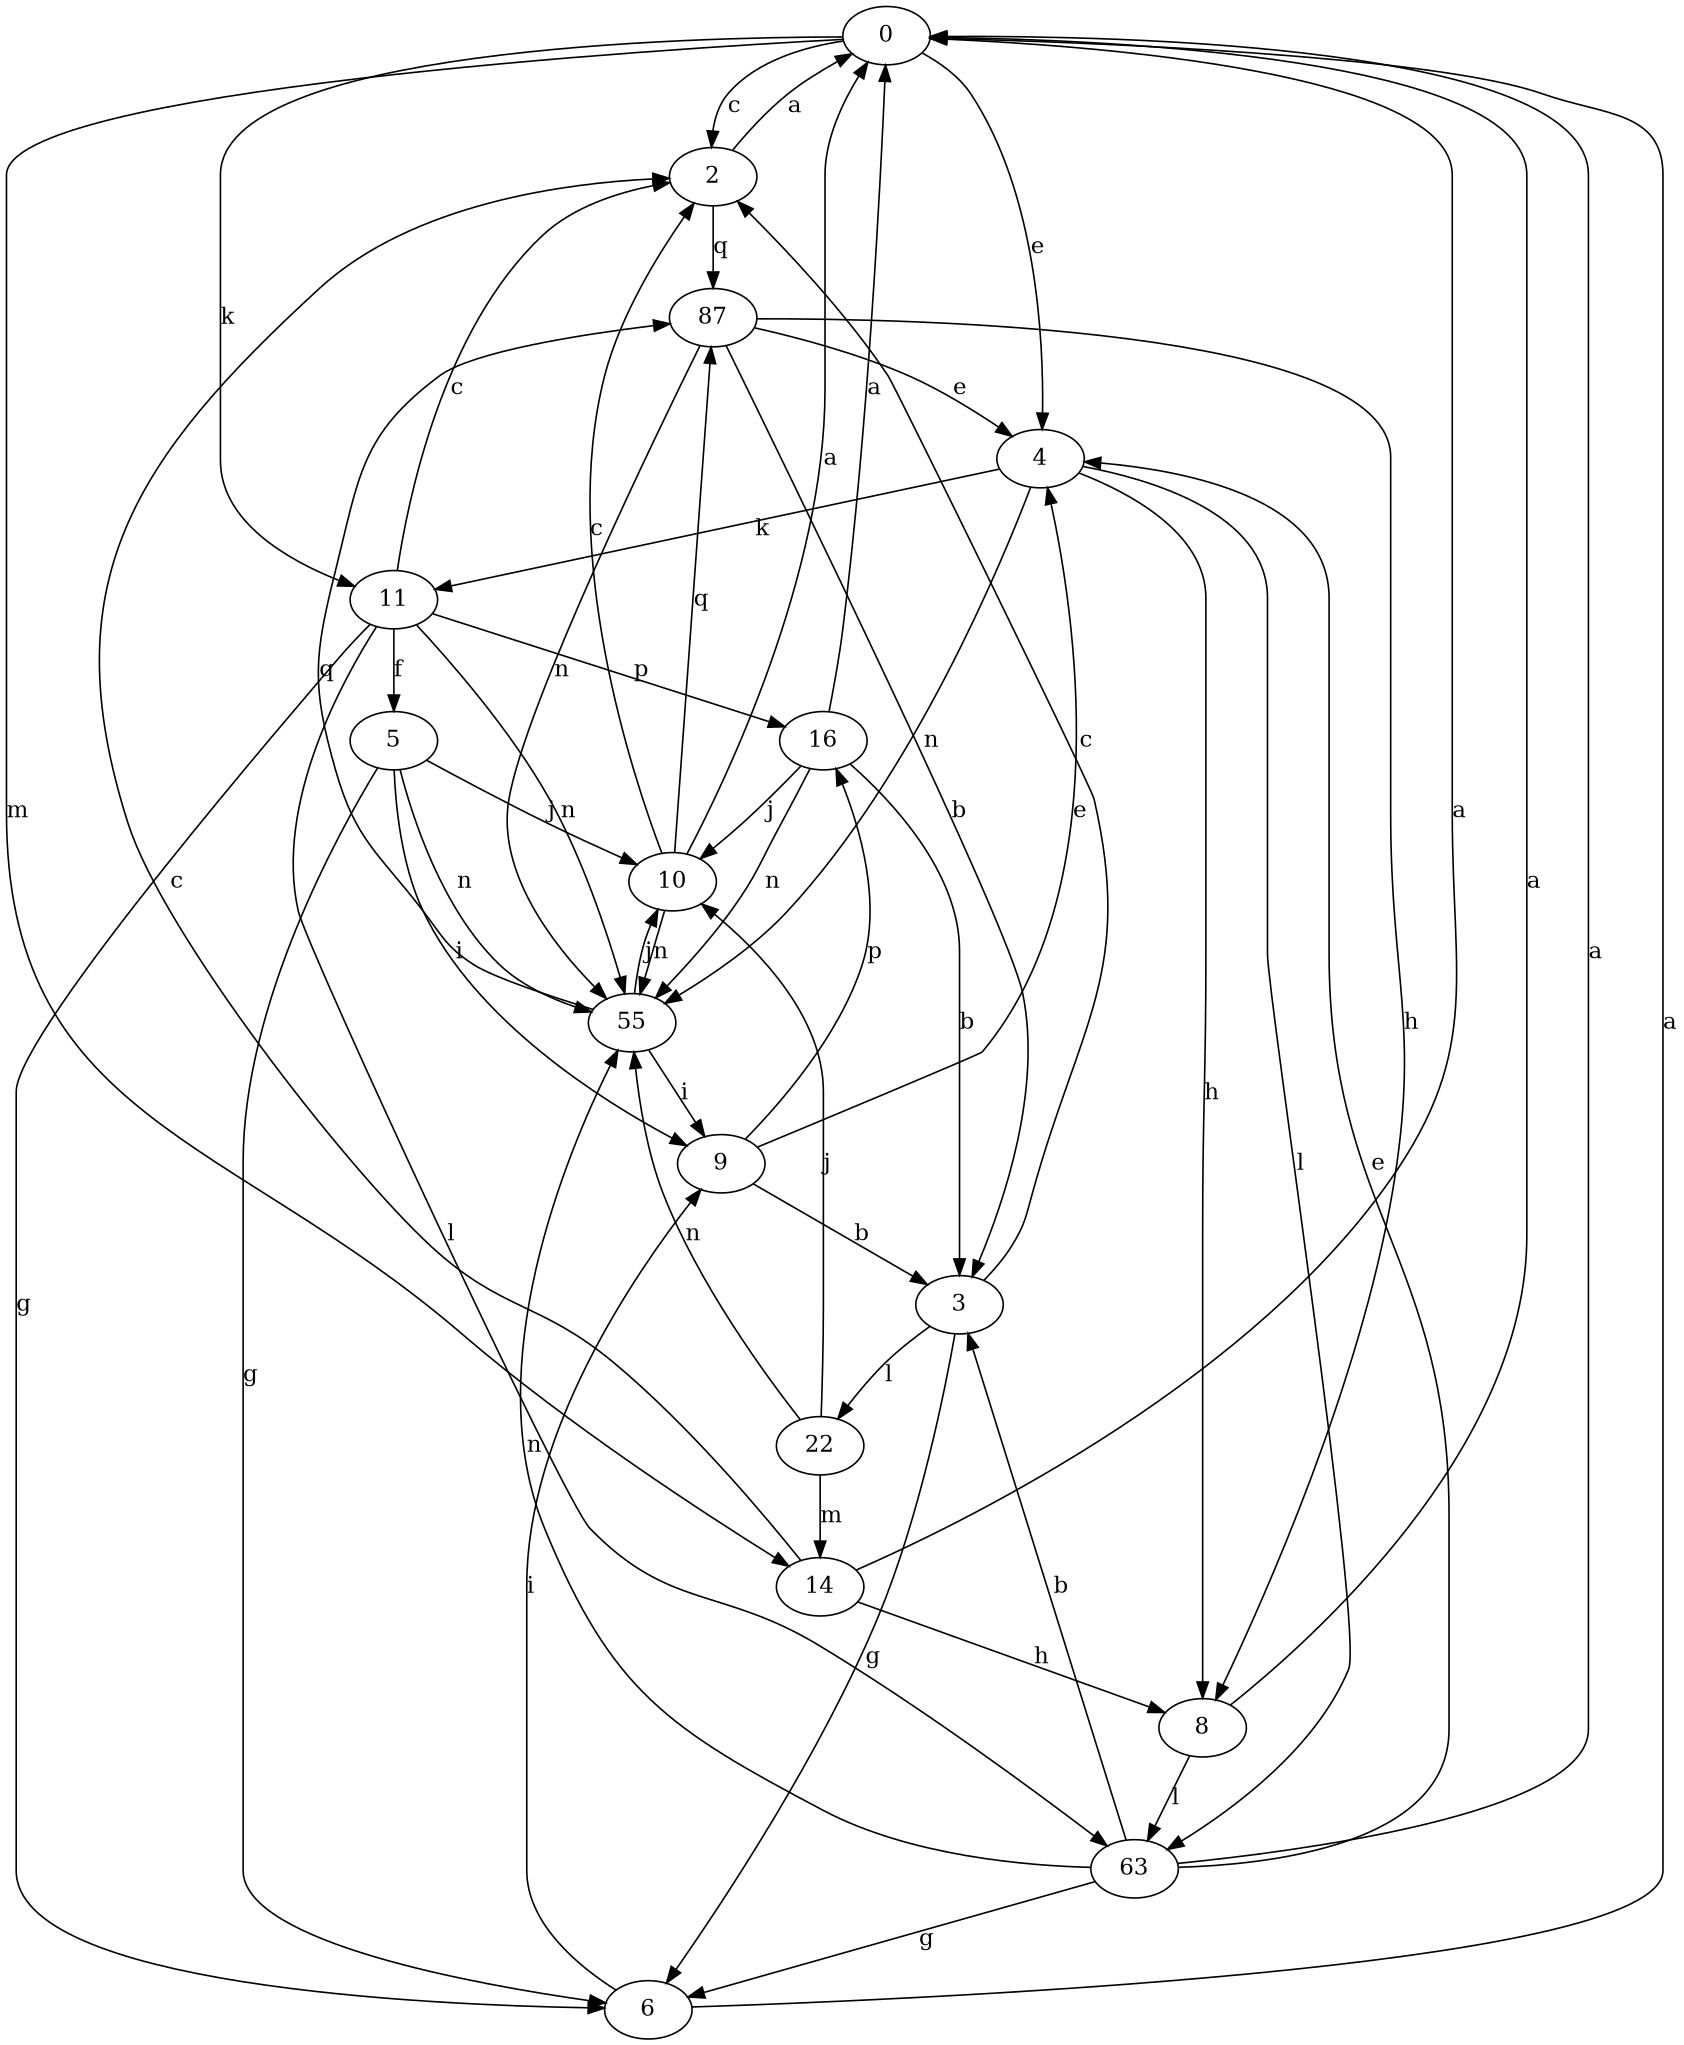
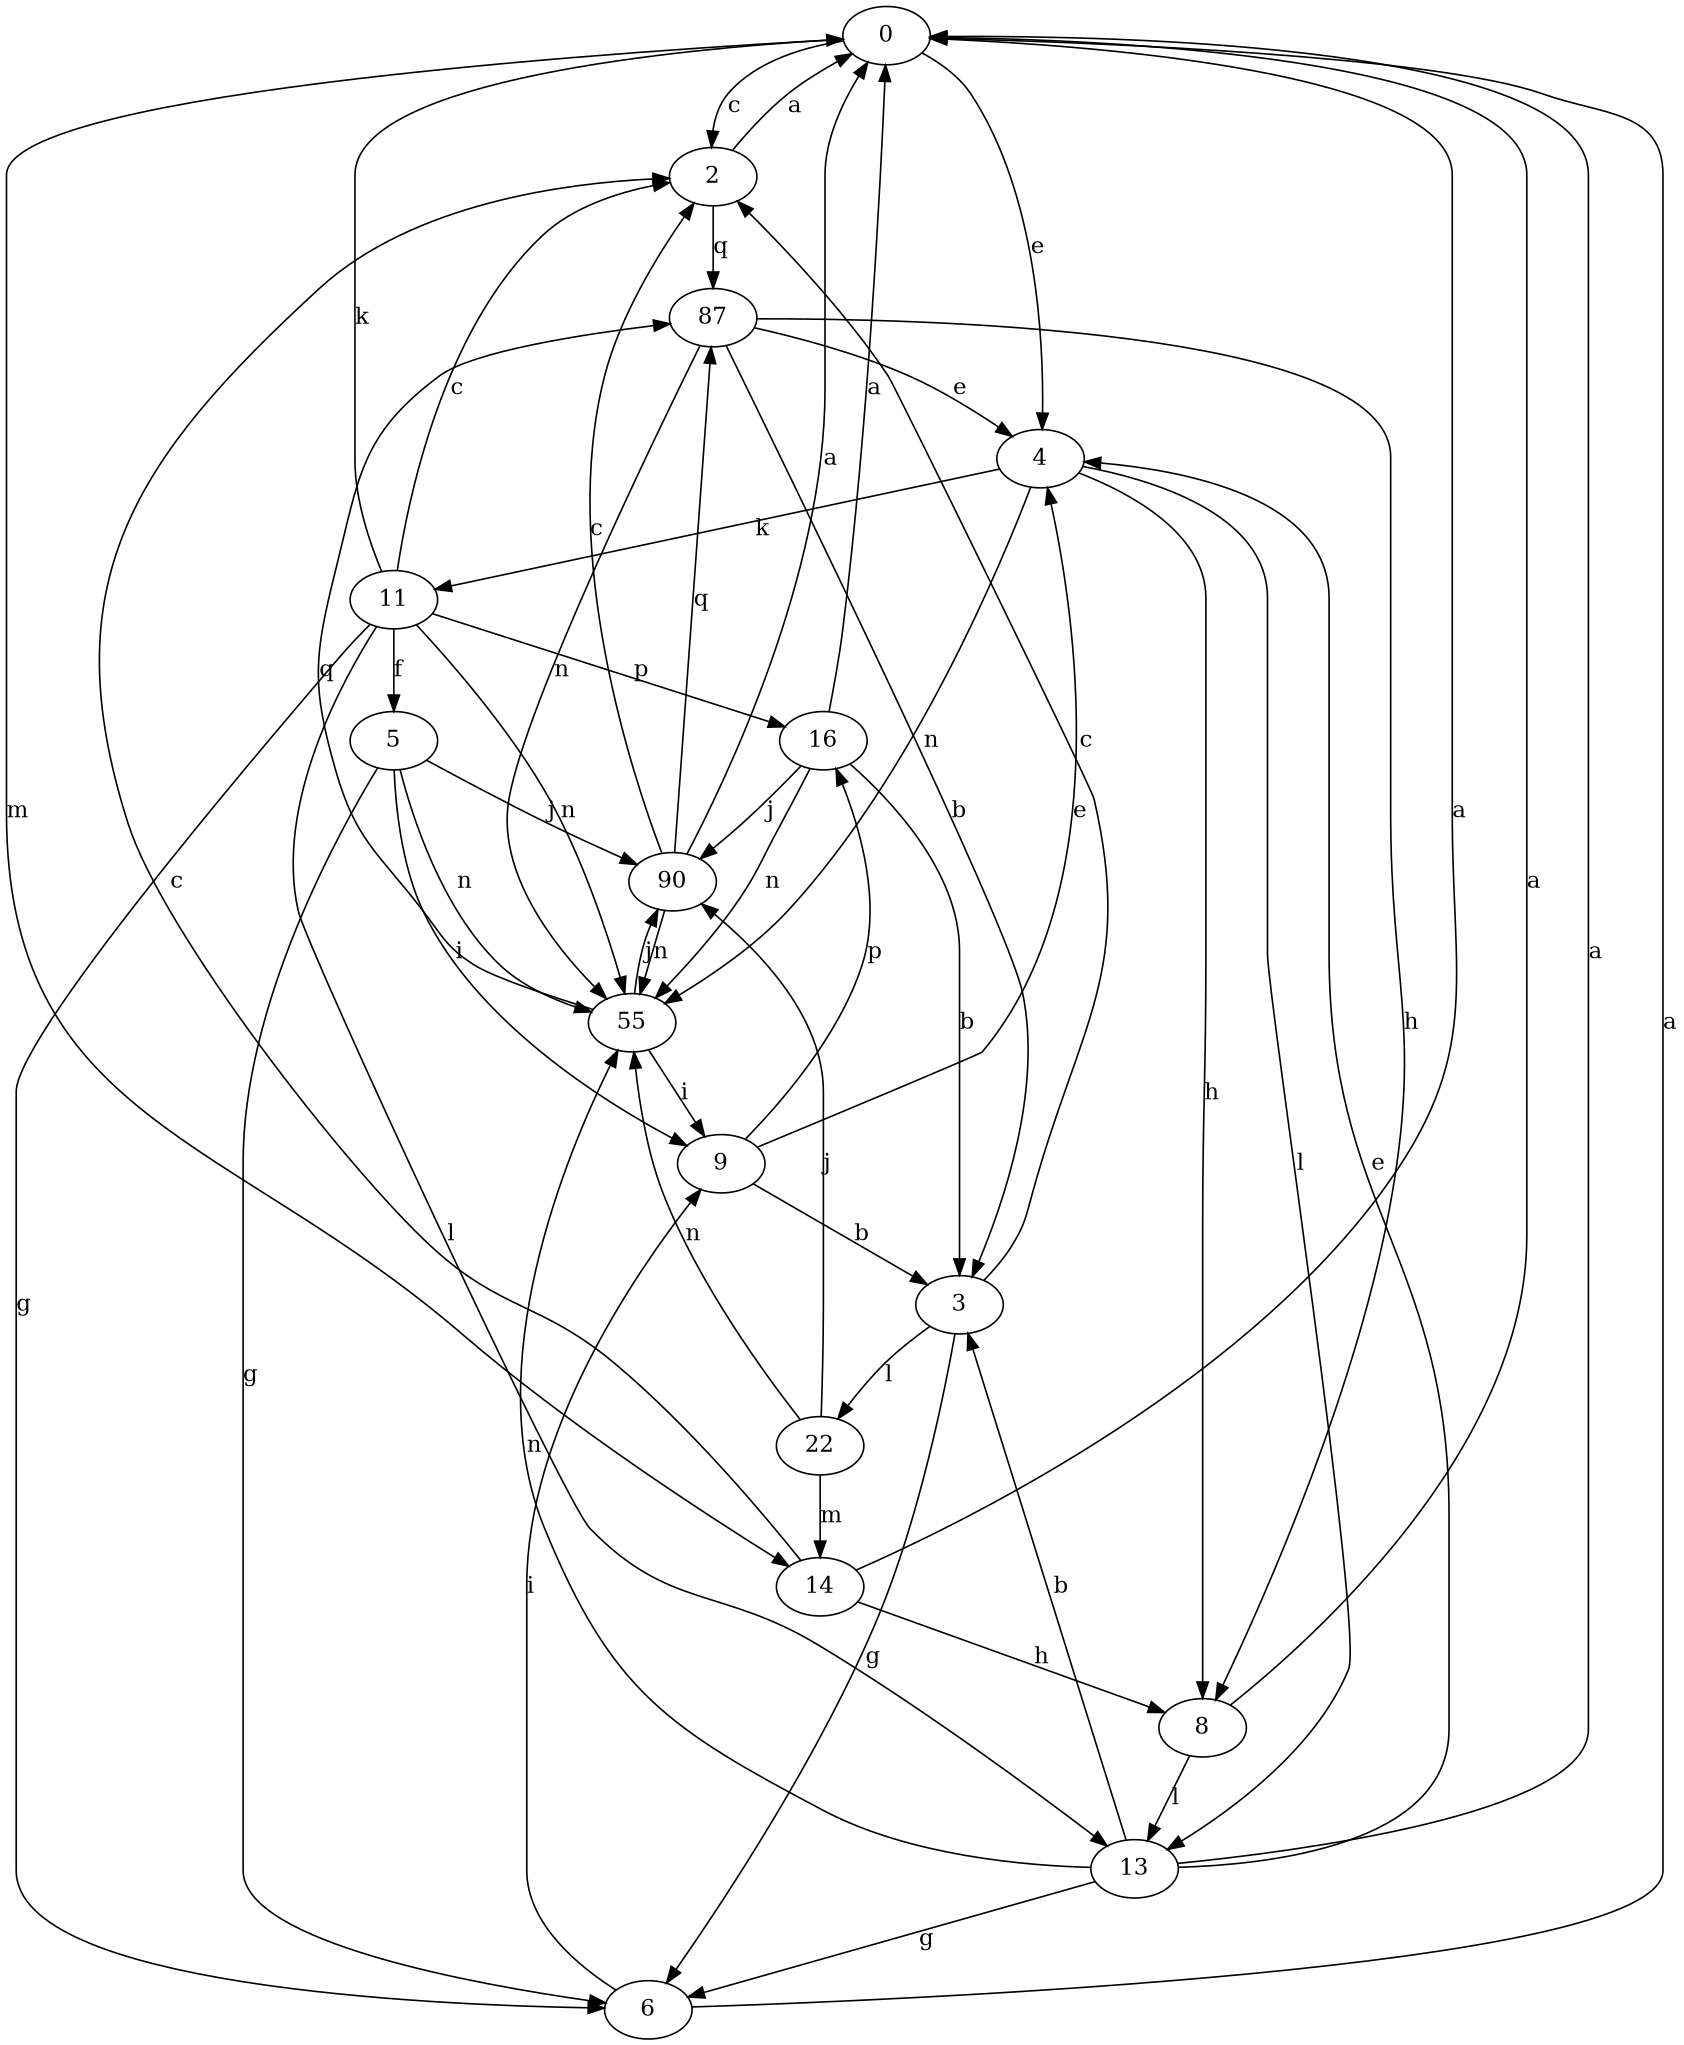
(286, 106) -> (385, 131)
(673, 882) -> (673, 882)
(1135, 1869) -> (1135, 1869)
